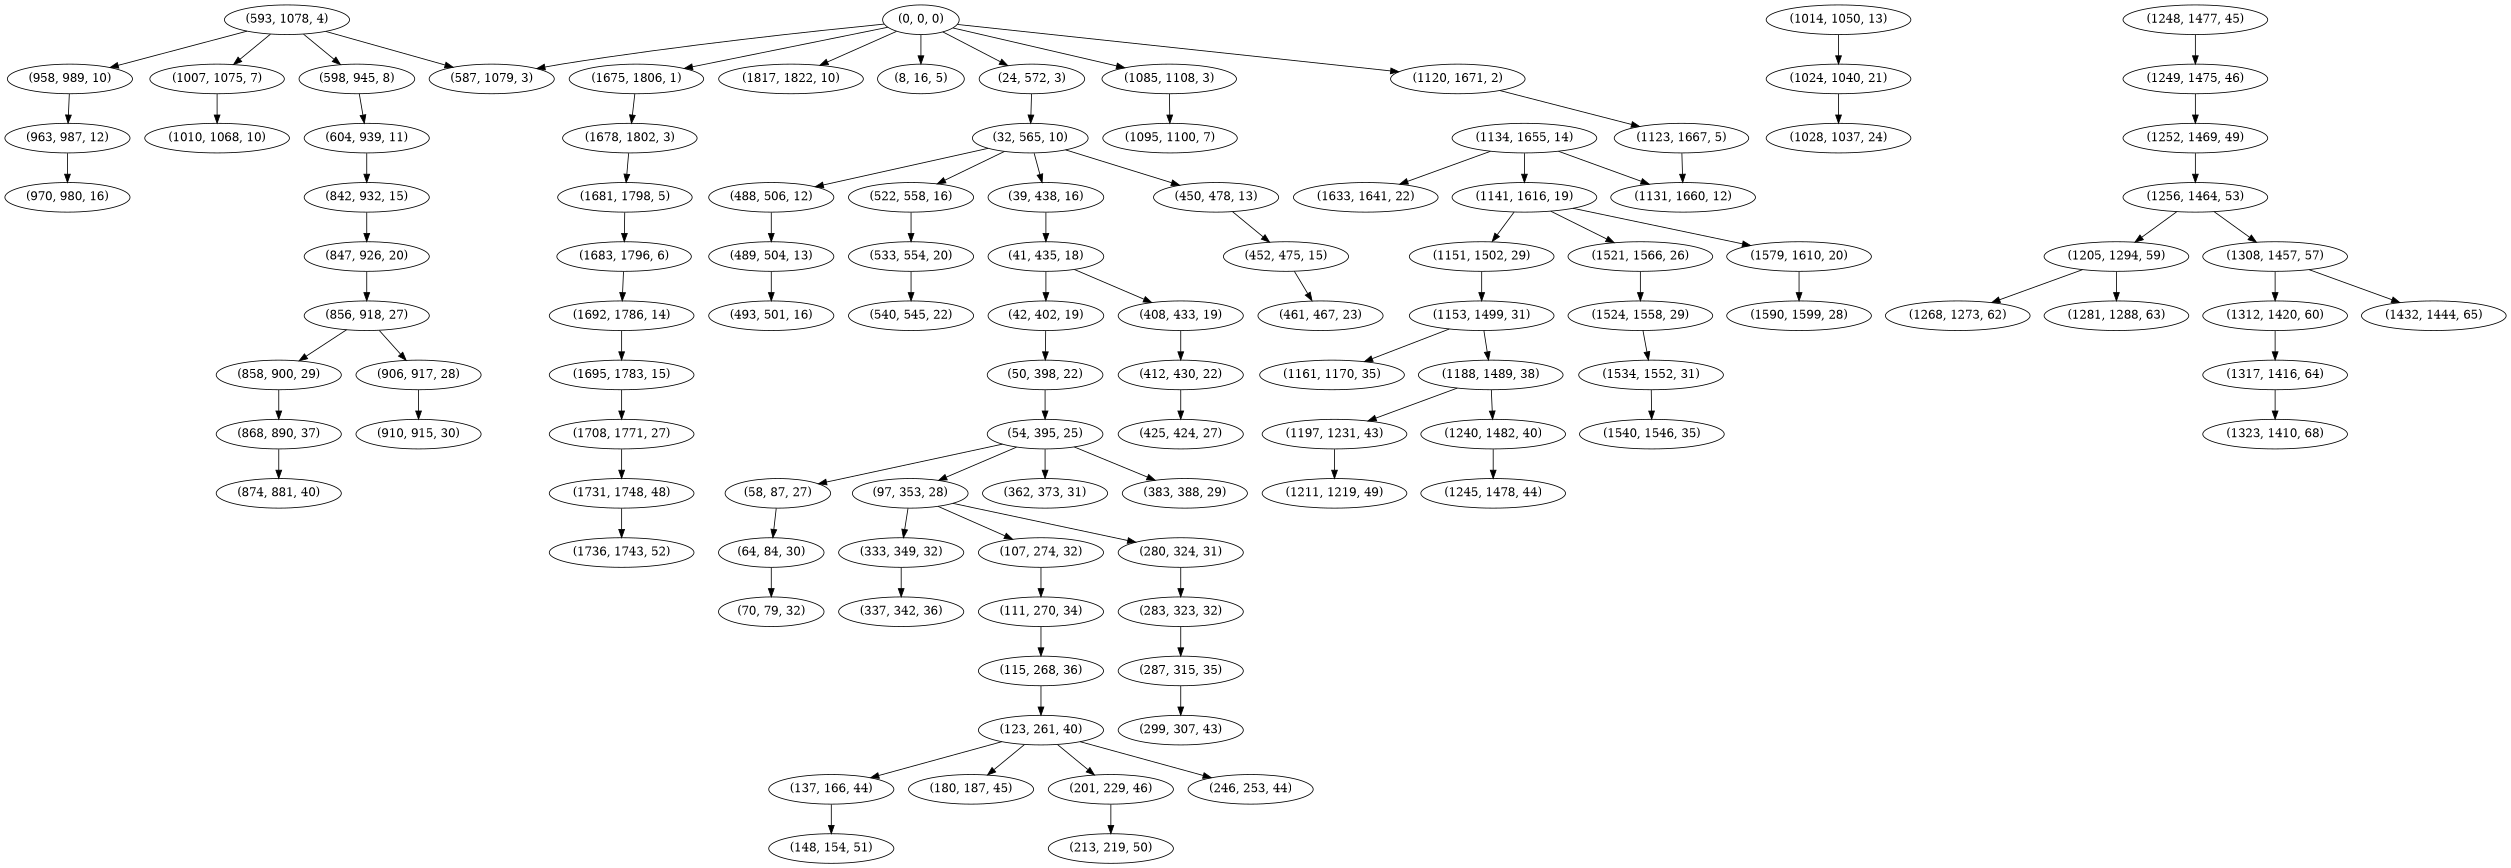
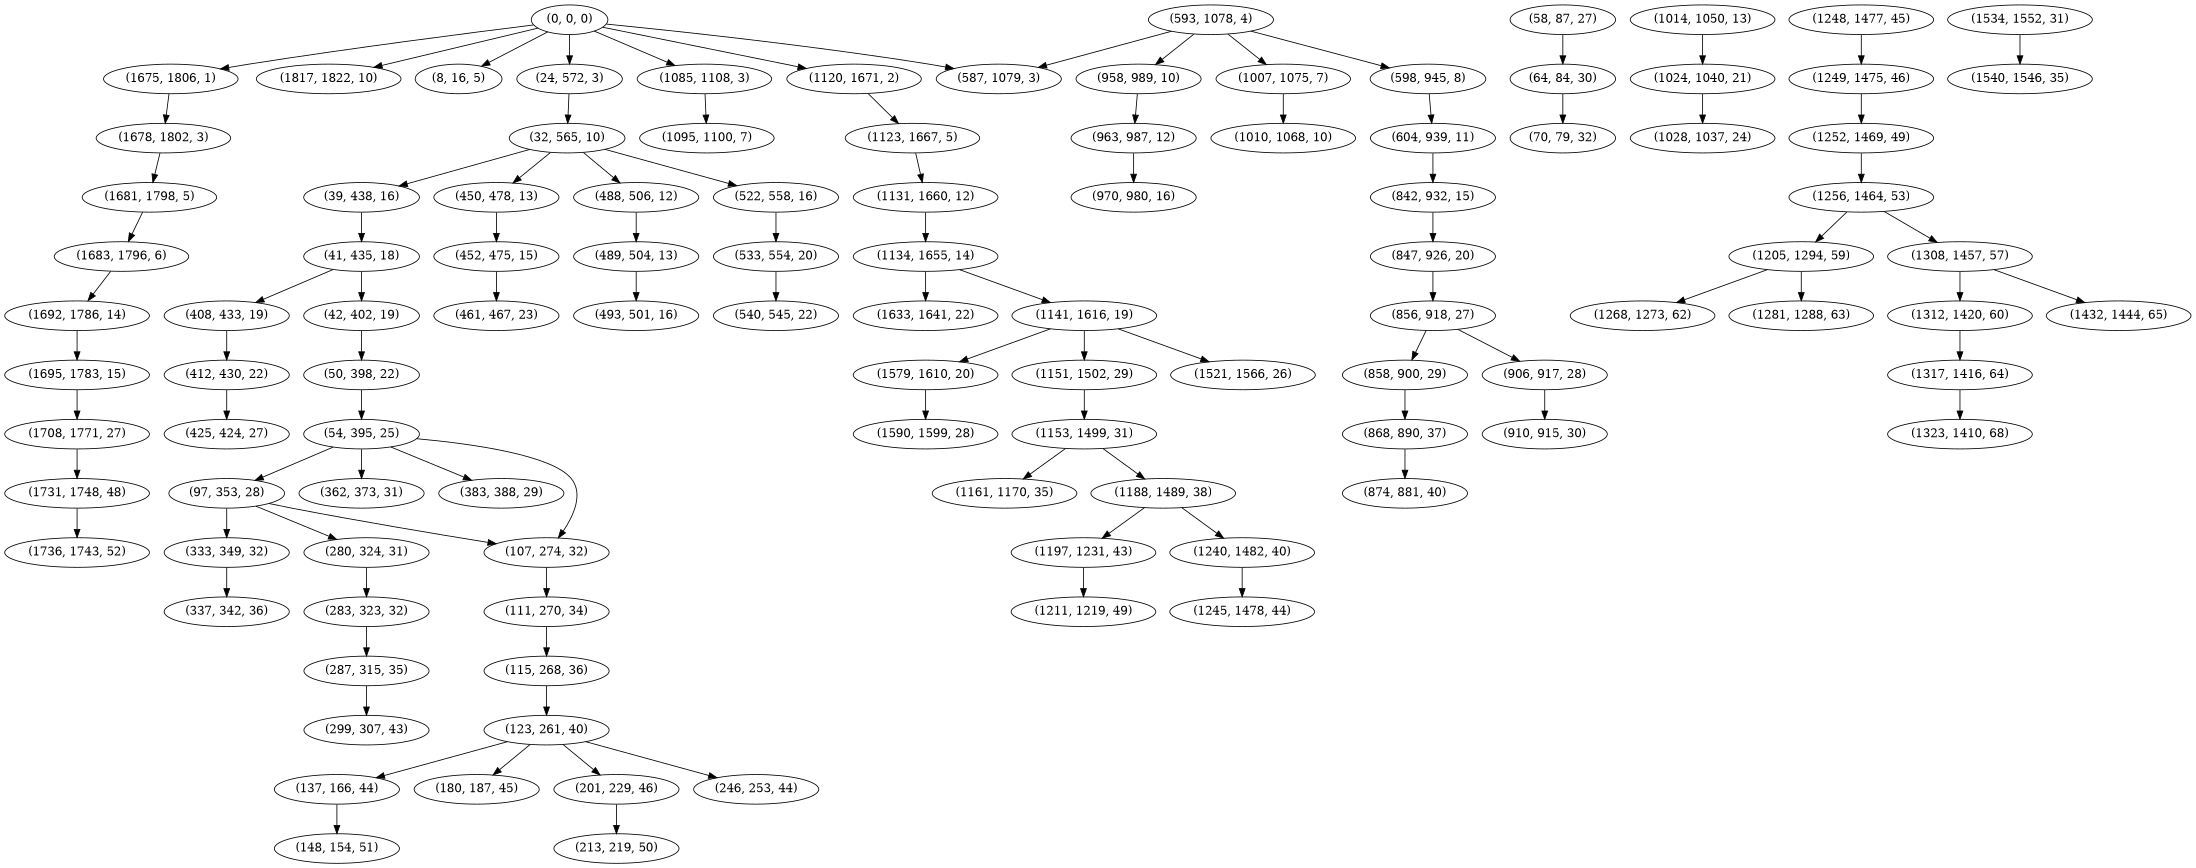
(1600, 166) -> (926, 223)
(1640, 316) -> none
(914, 463) -> (525, 456)
